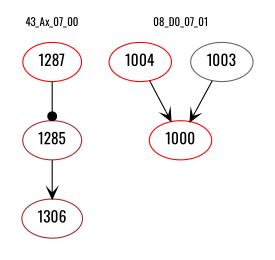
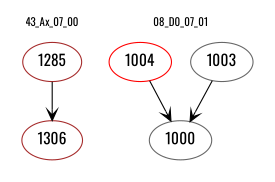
(52, 62) -> none
(181, 140) -> (181, 140)
